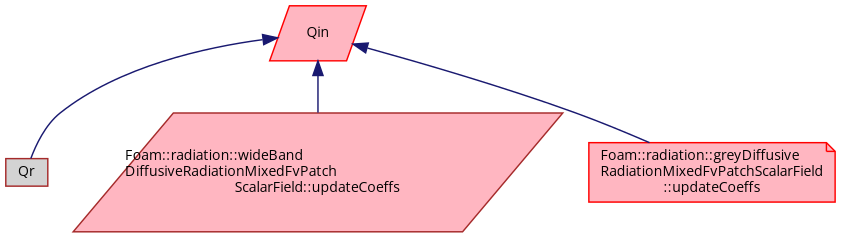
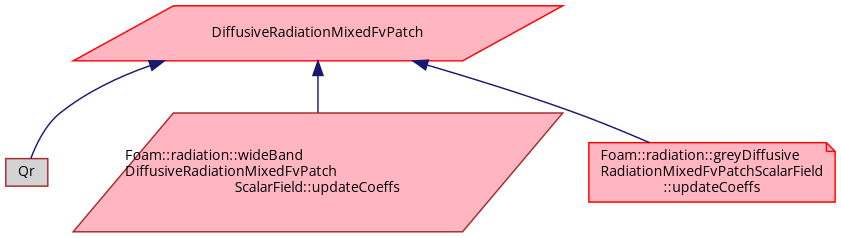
(318, 33) -> (318, 33)
